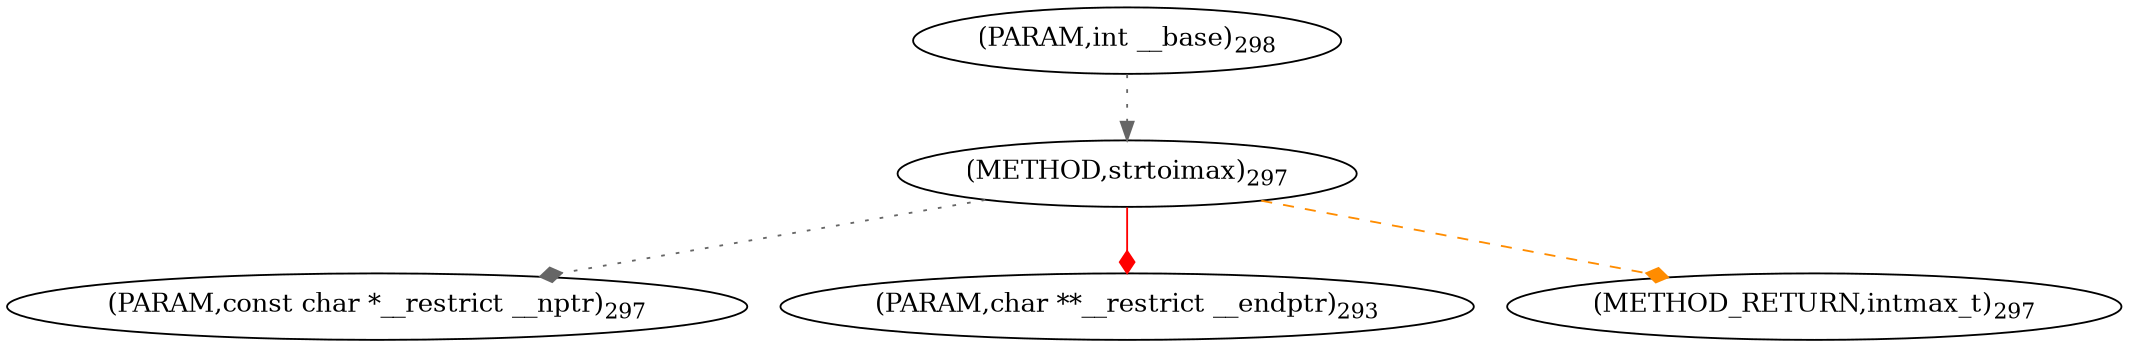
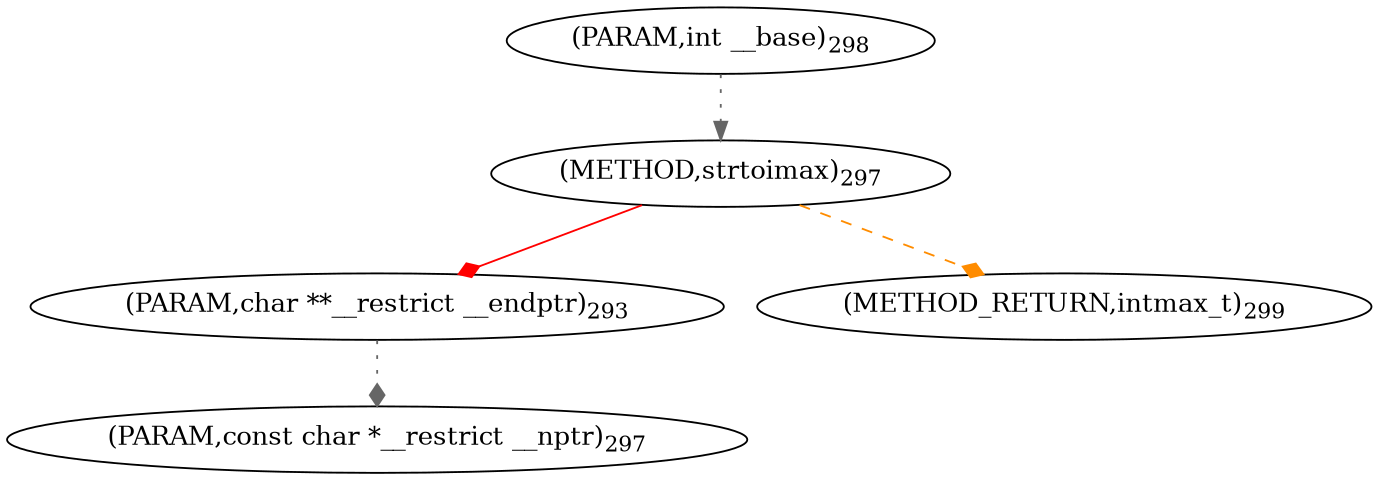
(774, 236) -> (377, 362)
(2015, 304) -> (1265, 304)
